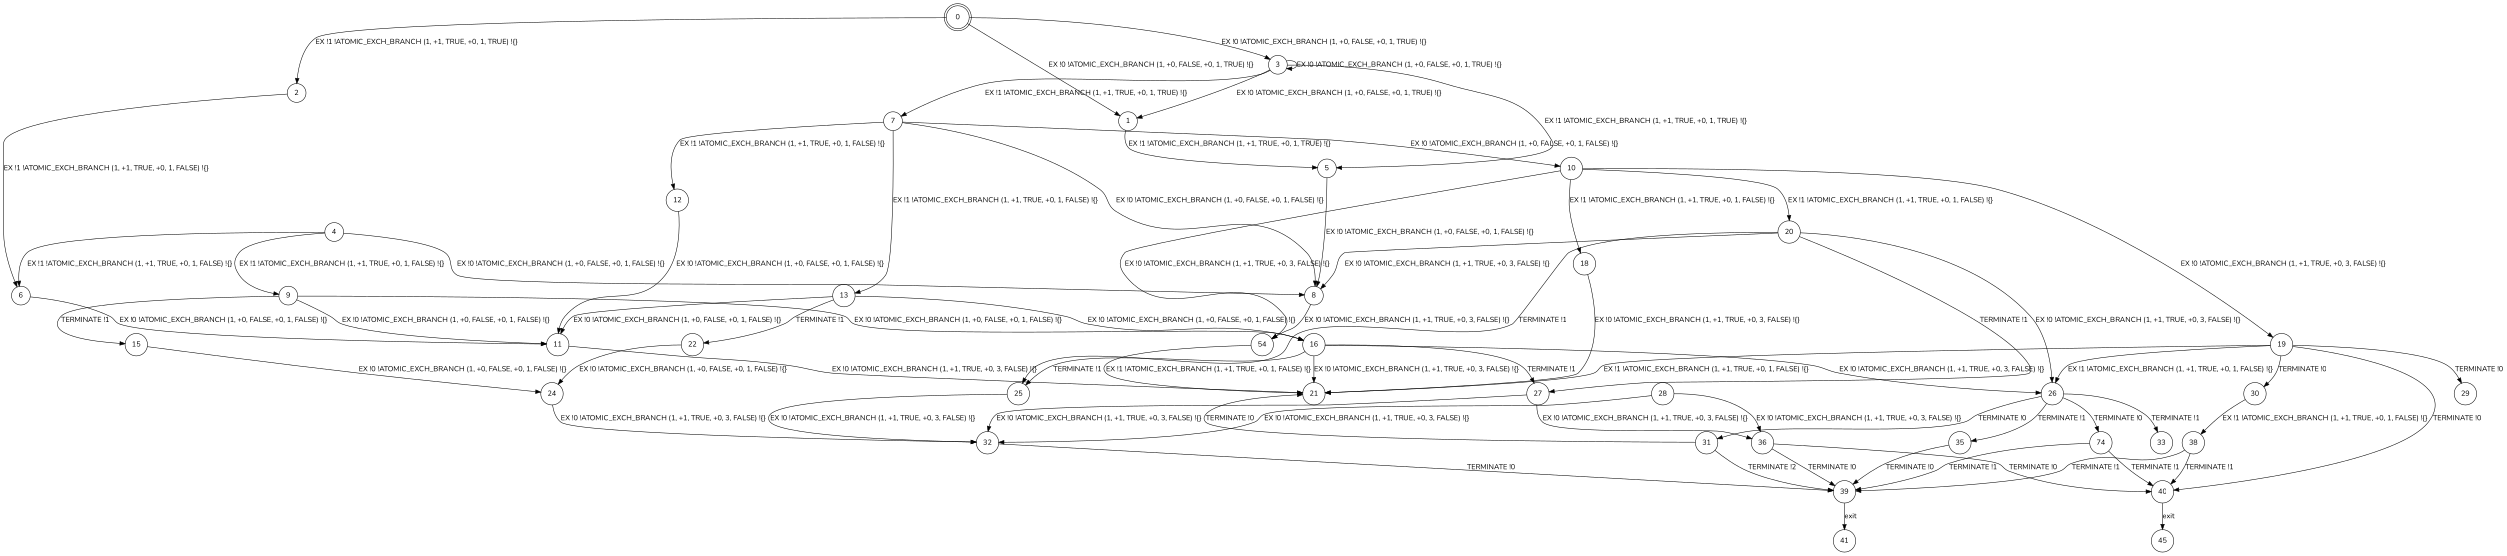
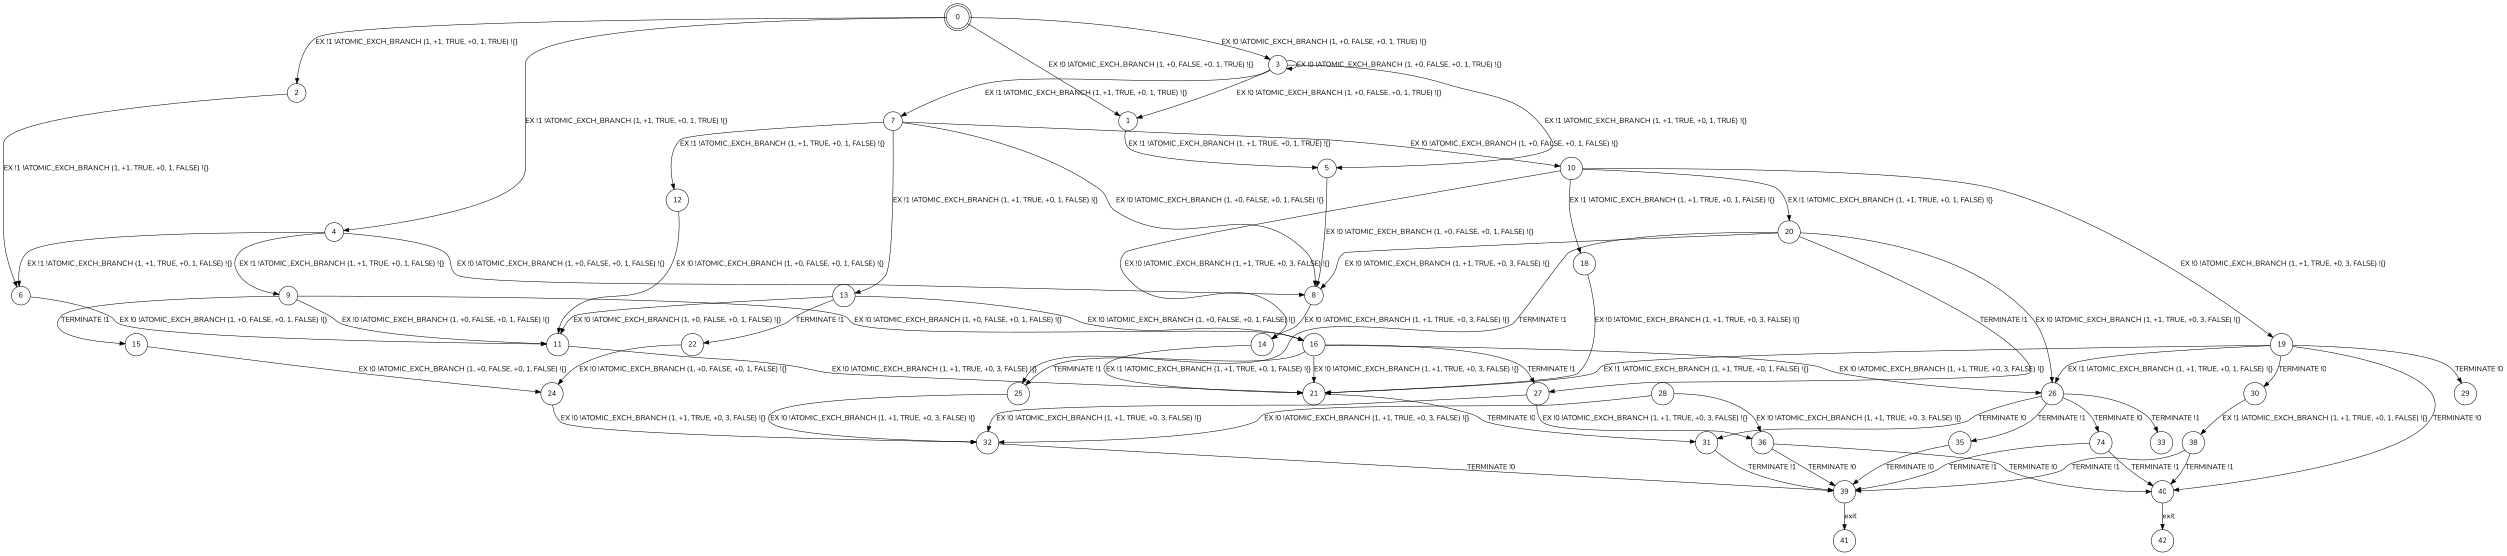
none -> (583, 38)
(1262, 345) -> (1262, 345)
(1398, 438) -> (1506, 426)
(1772, 467) -> (1772, 467)
(2163, 541) -> (2163, 541)
